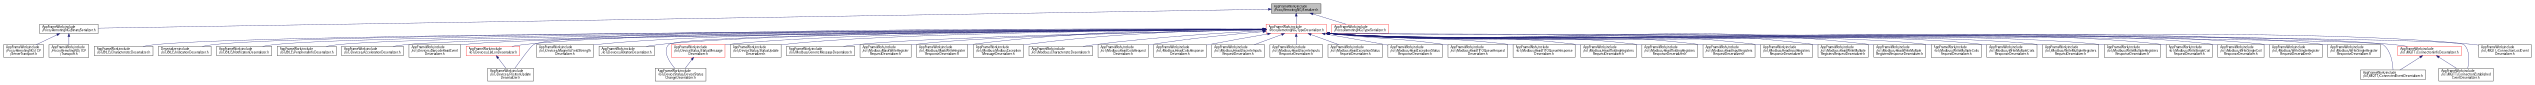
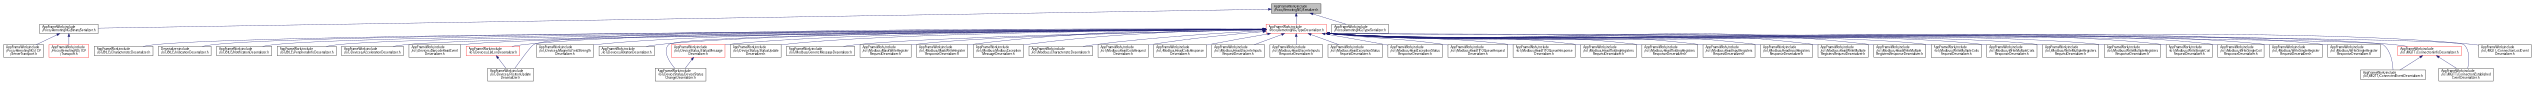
(1360, 29) -> (1360, 29)
(69, 51) -> (69, 51)
